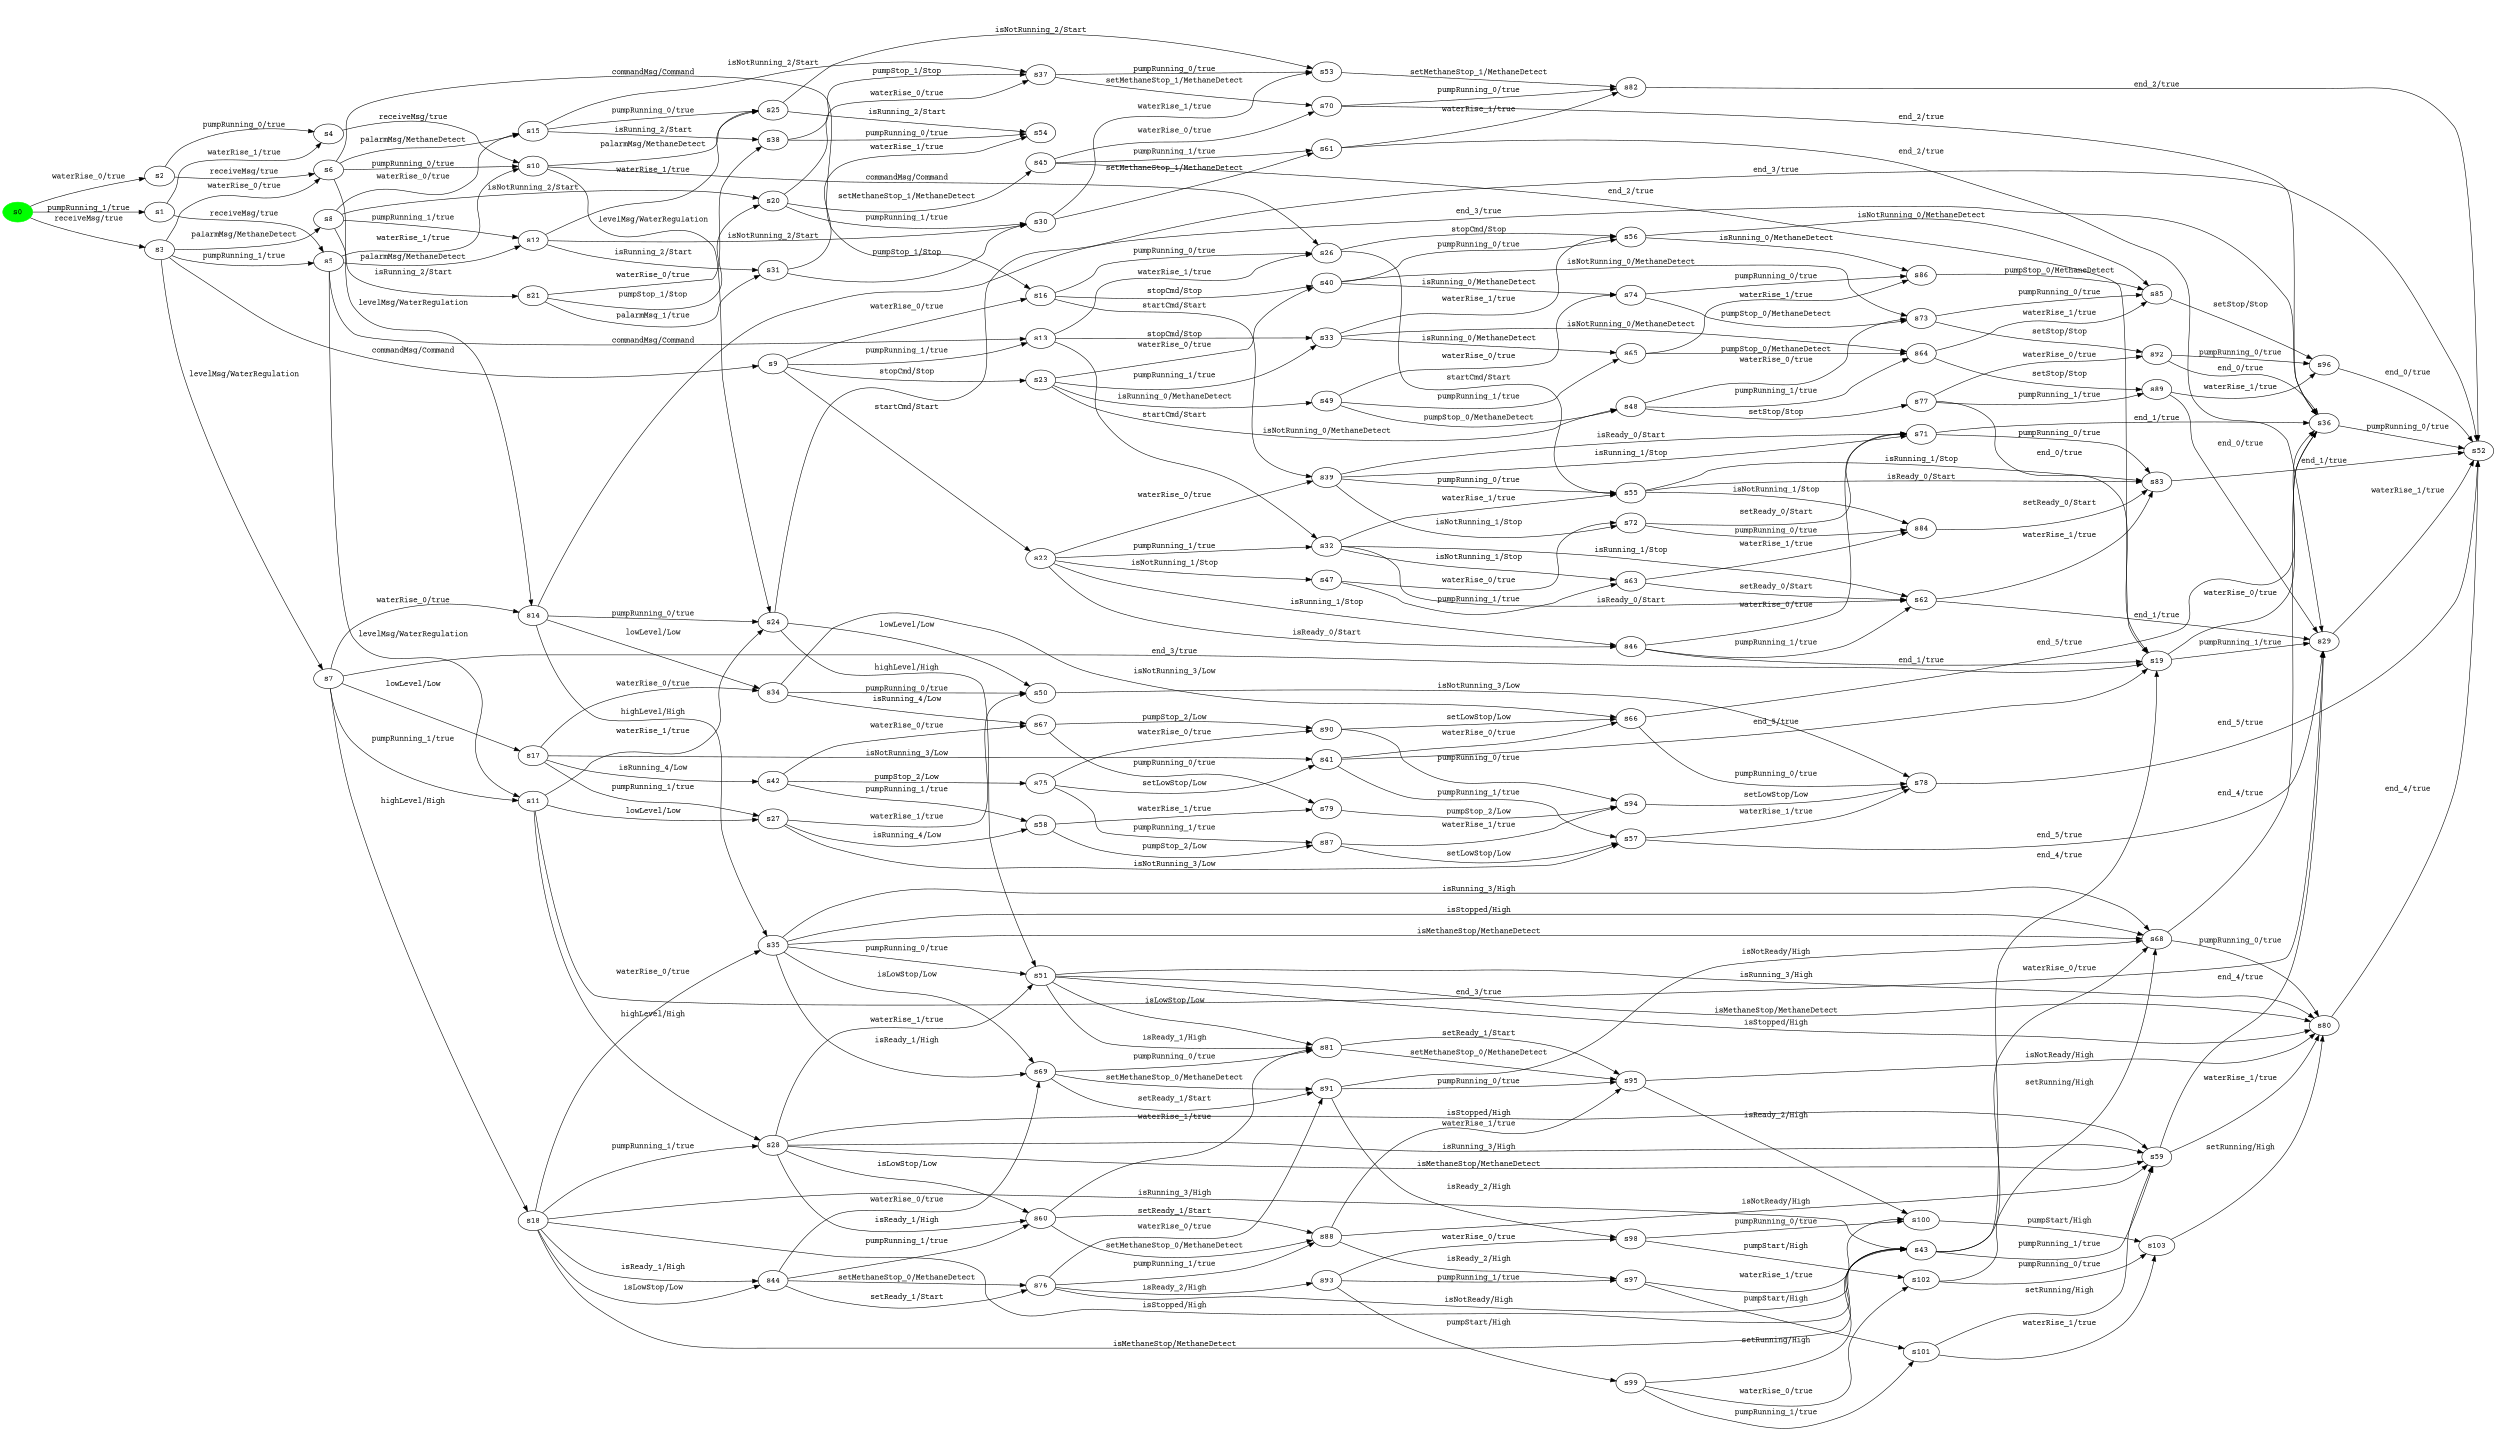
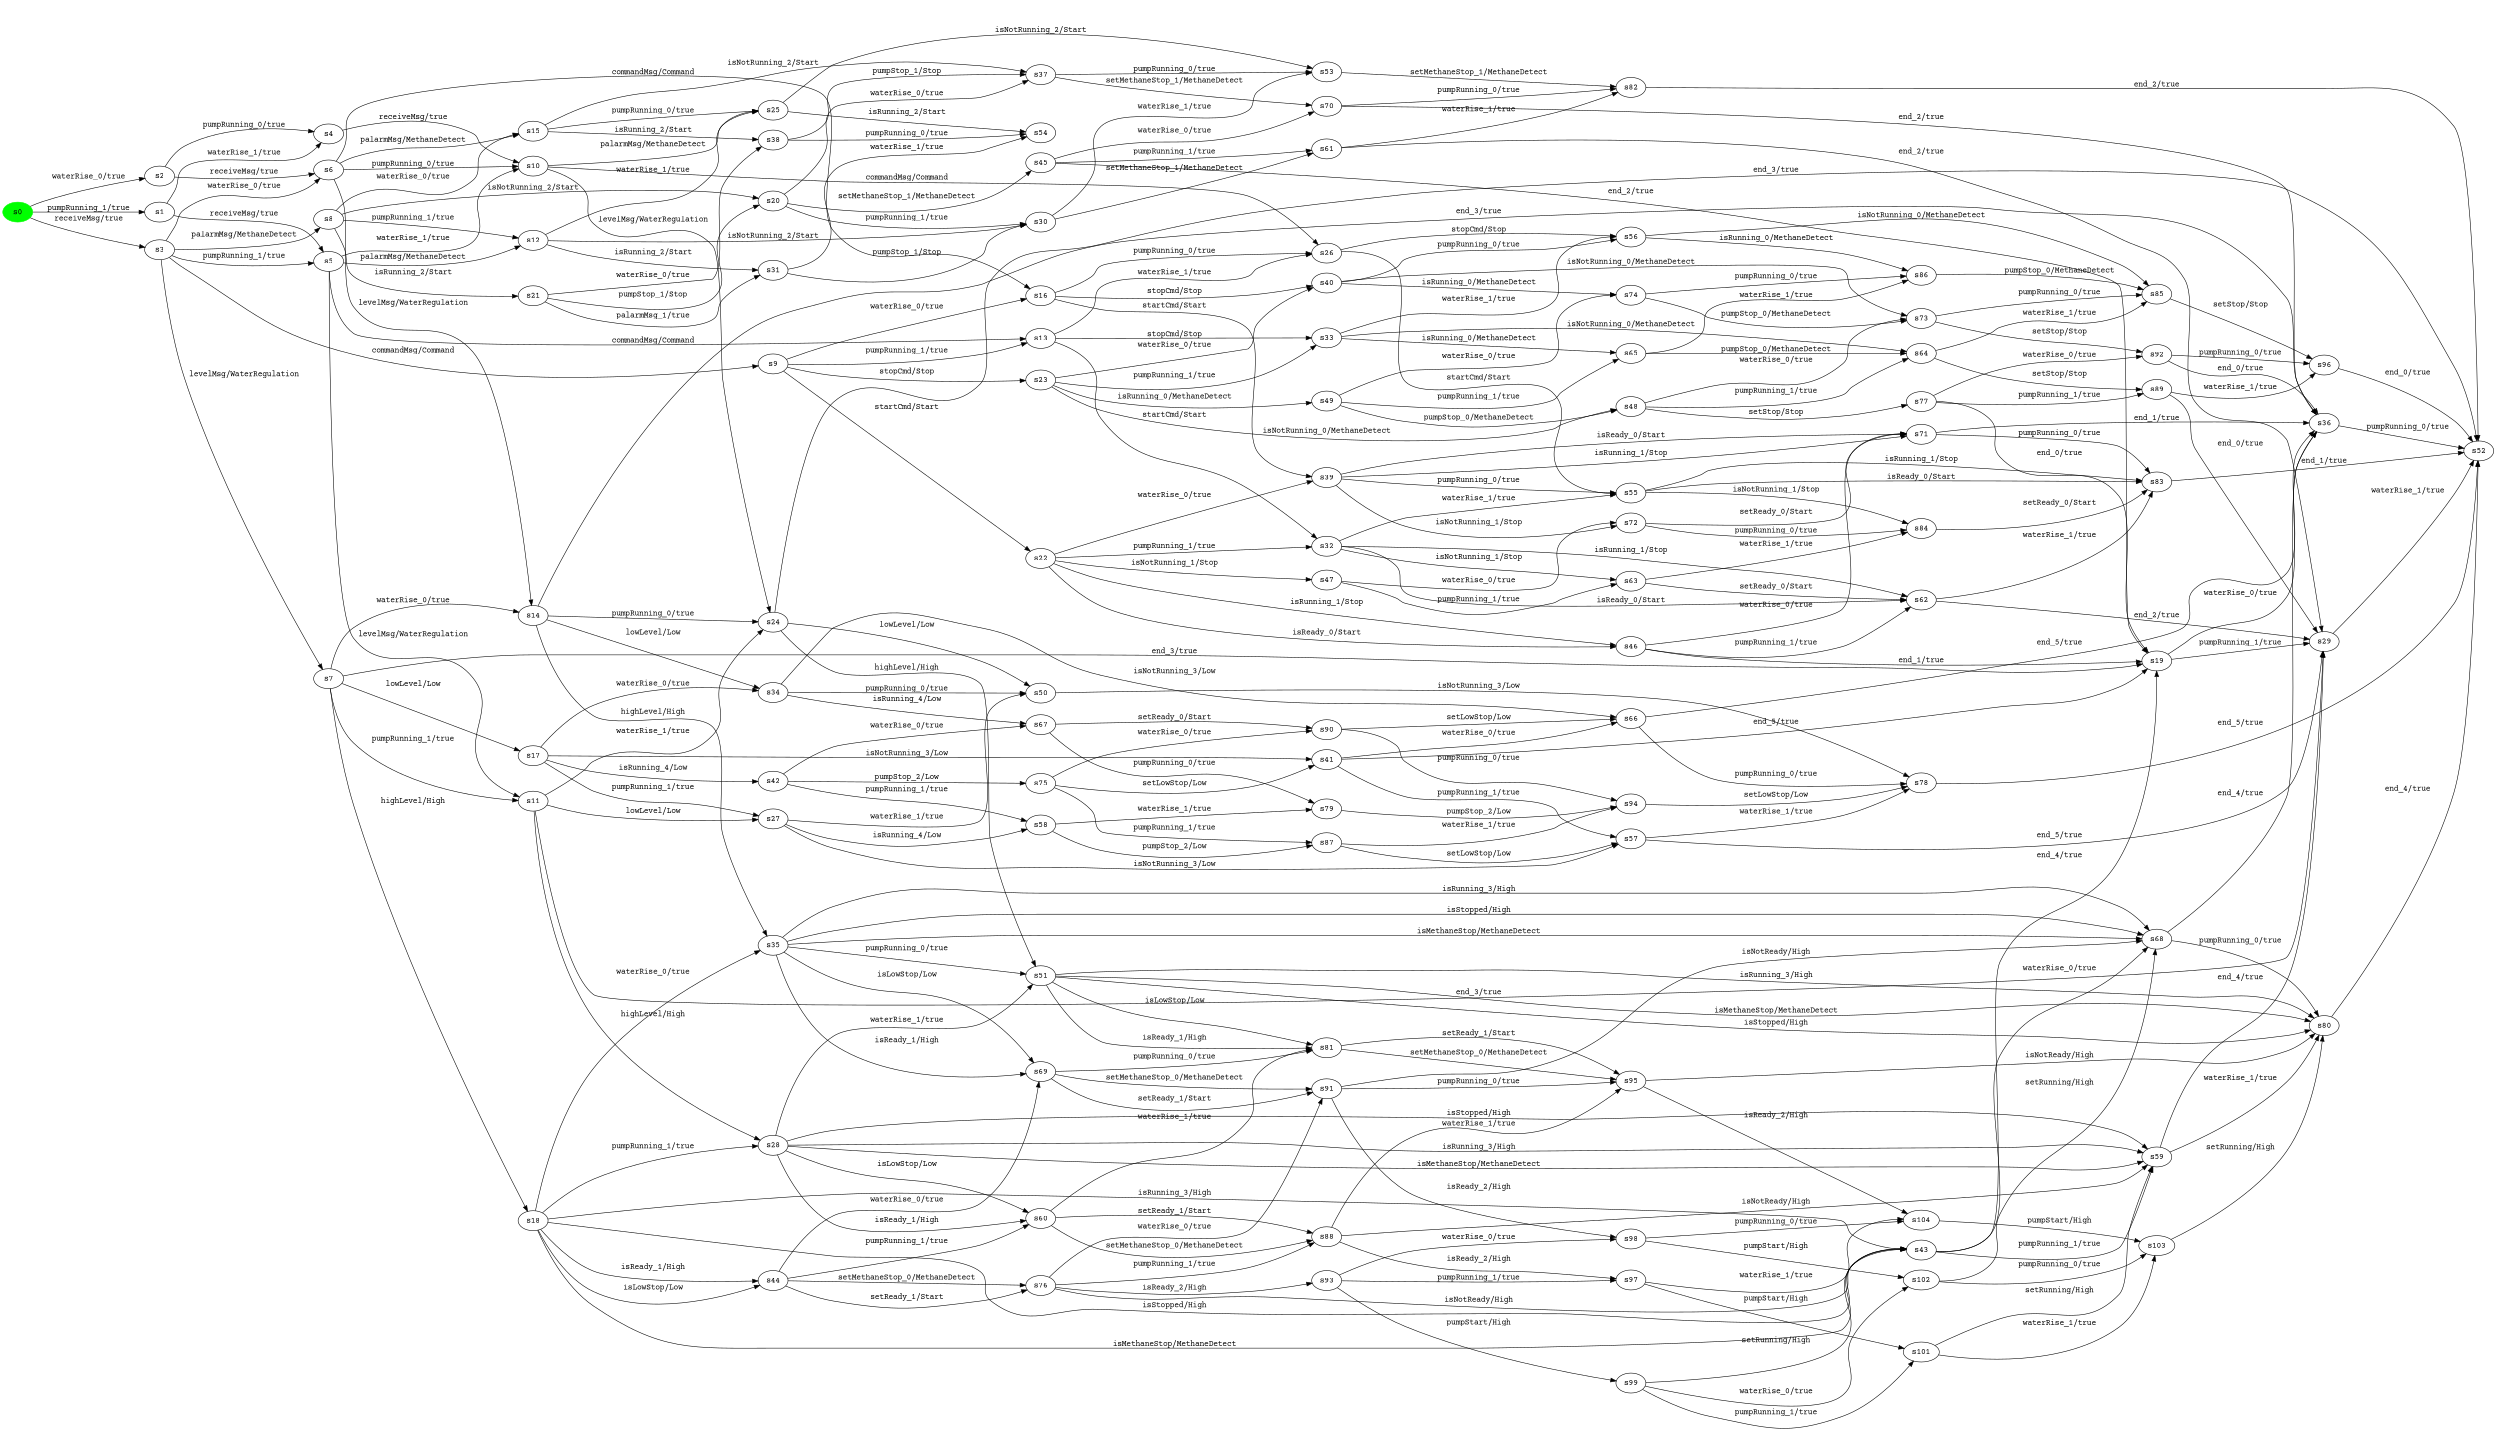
(2157, 615) -> (2157, 615)
(1175, 717) -> (1175, 717)
(1921, 1220) -> (1921, 1220)
